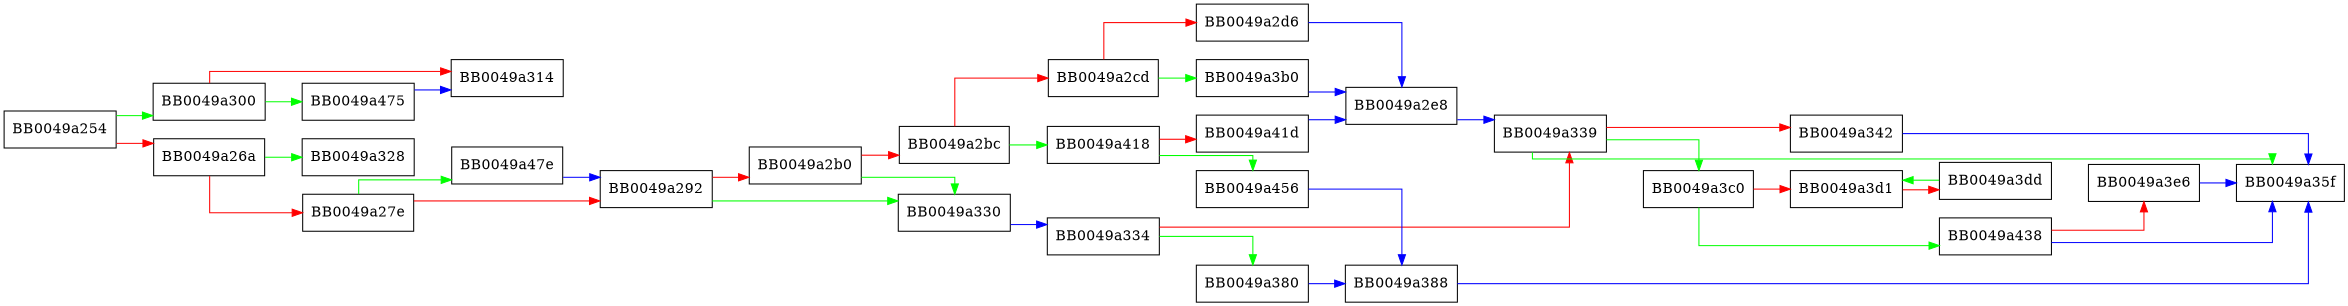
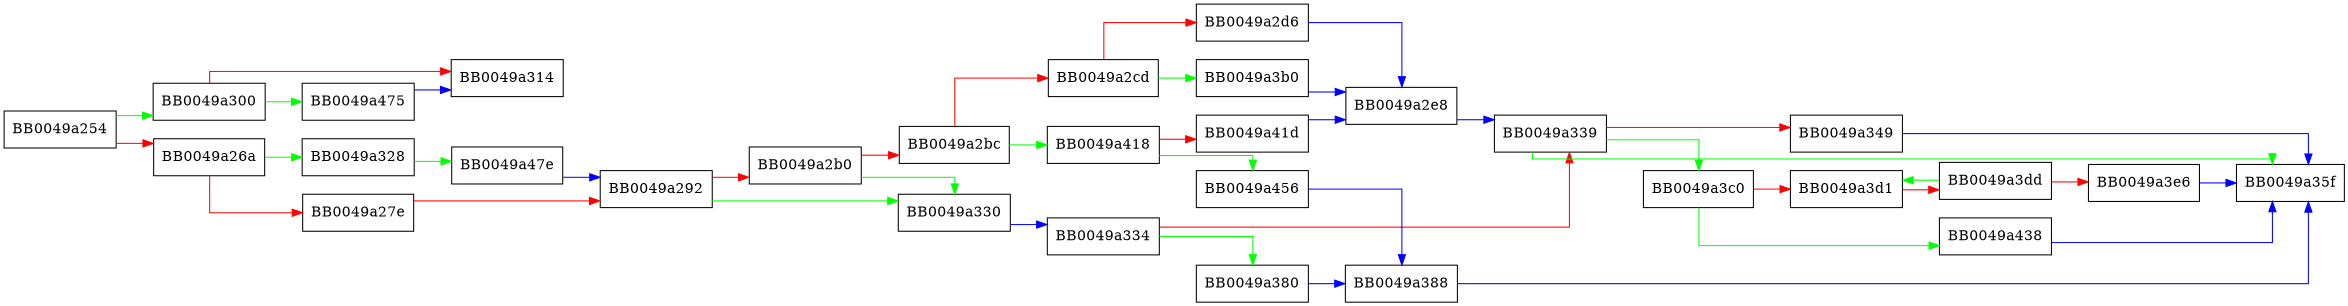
(1846, 134) -> (1846, 134)
(393, 180) -> (428, 161)
(2107, 230) -> (2065, 182)
